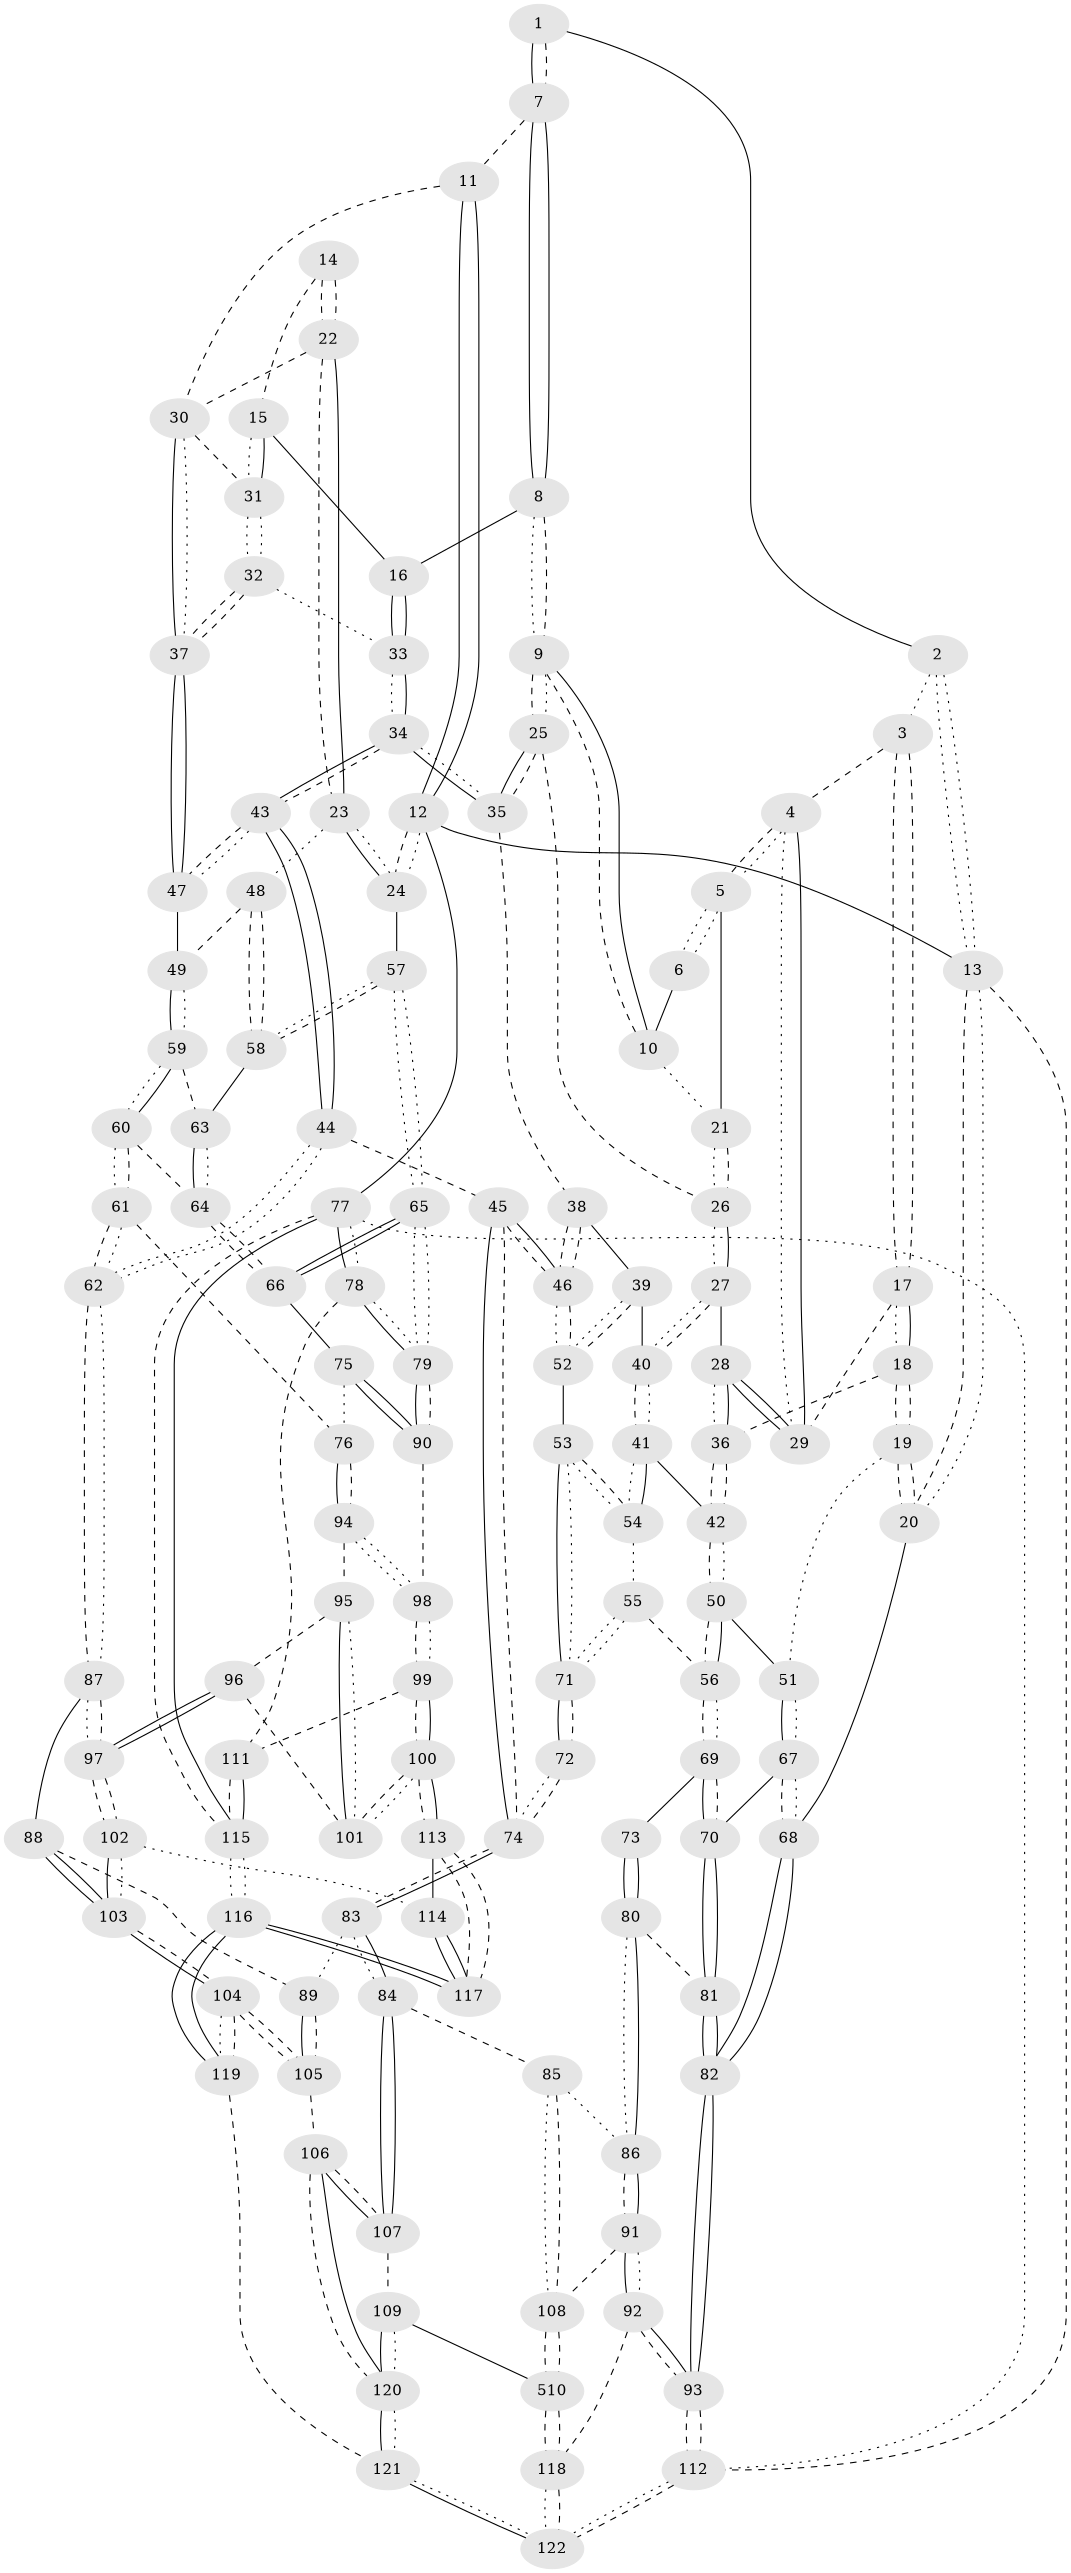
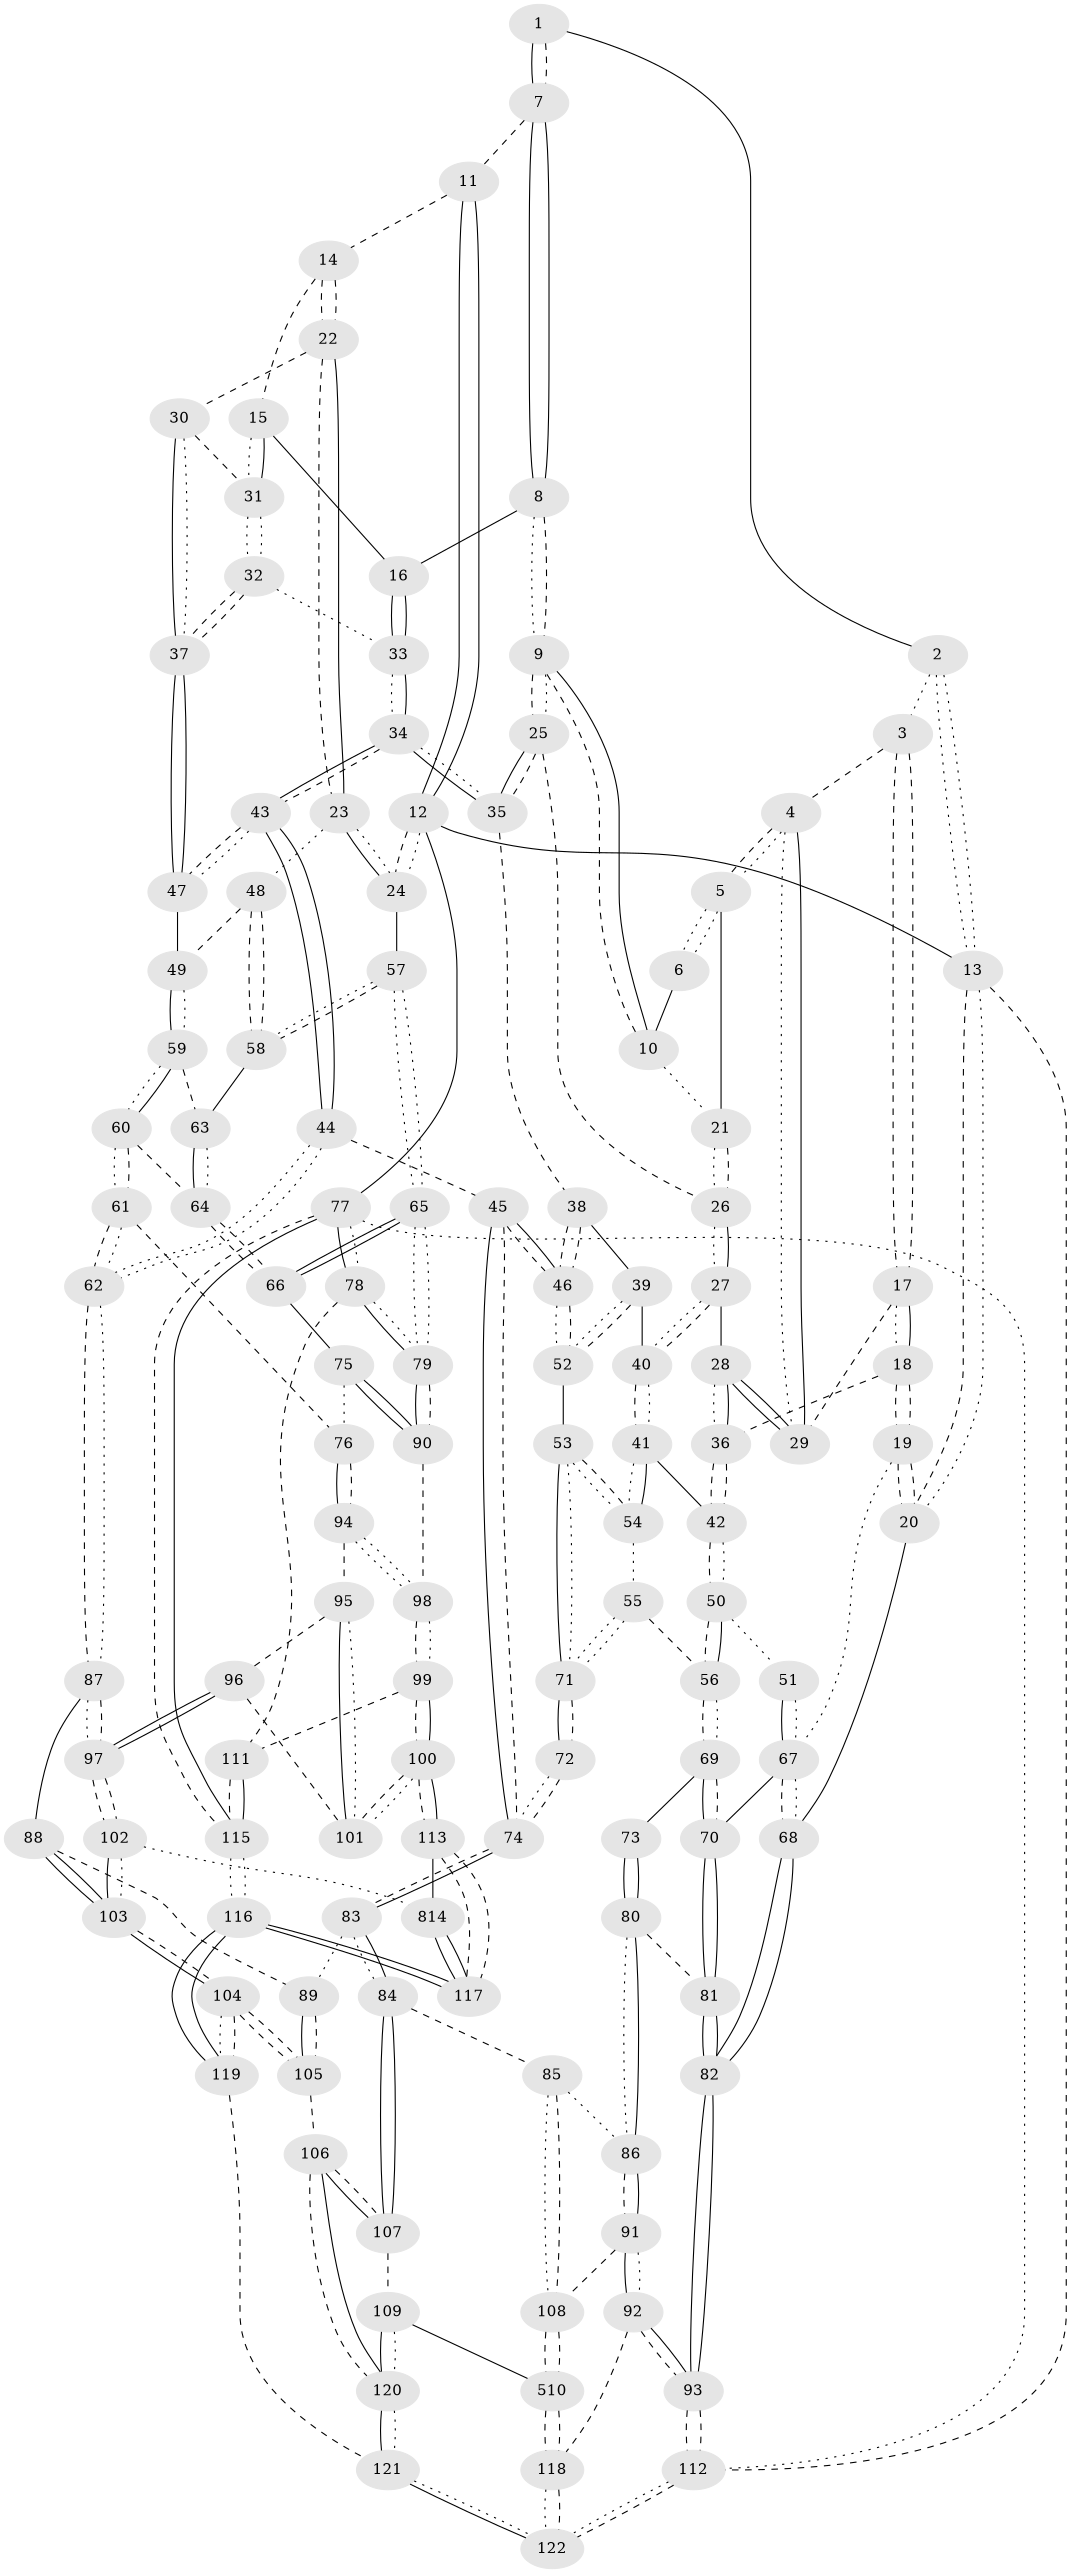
(279, 251) -> (399, 221)
(813, 1548) -> (850, 1604)
(753, 1642) -> (753, 1642)
(433, 1918) -> (433, 1918)
